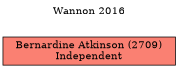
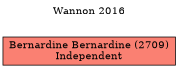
(89, 51) -> (89, 51)
